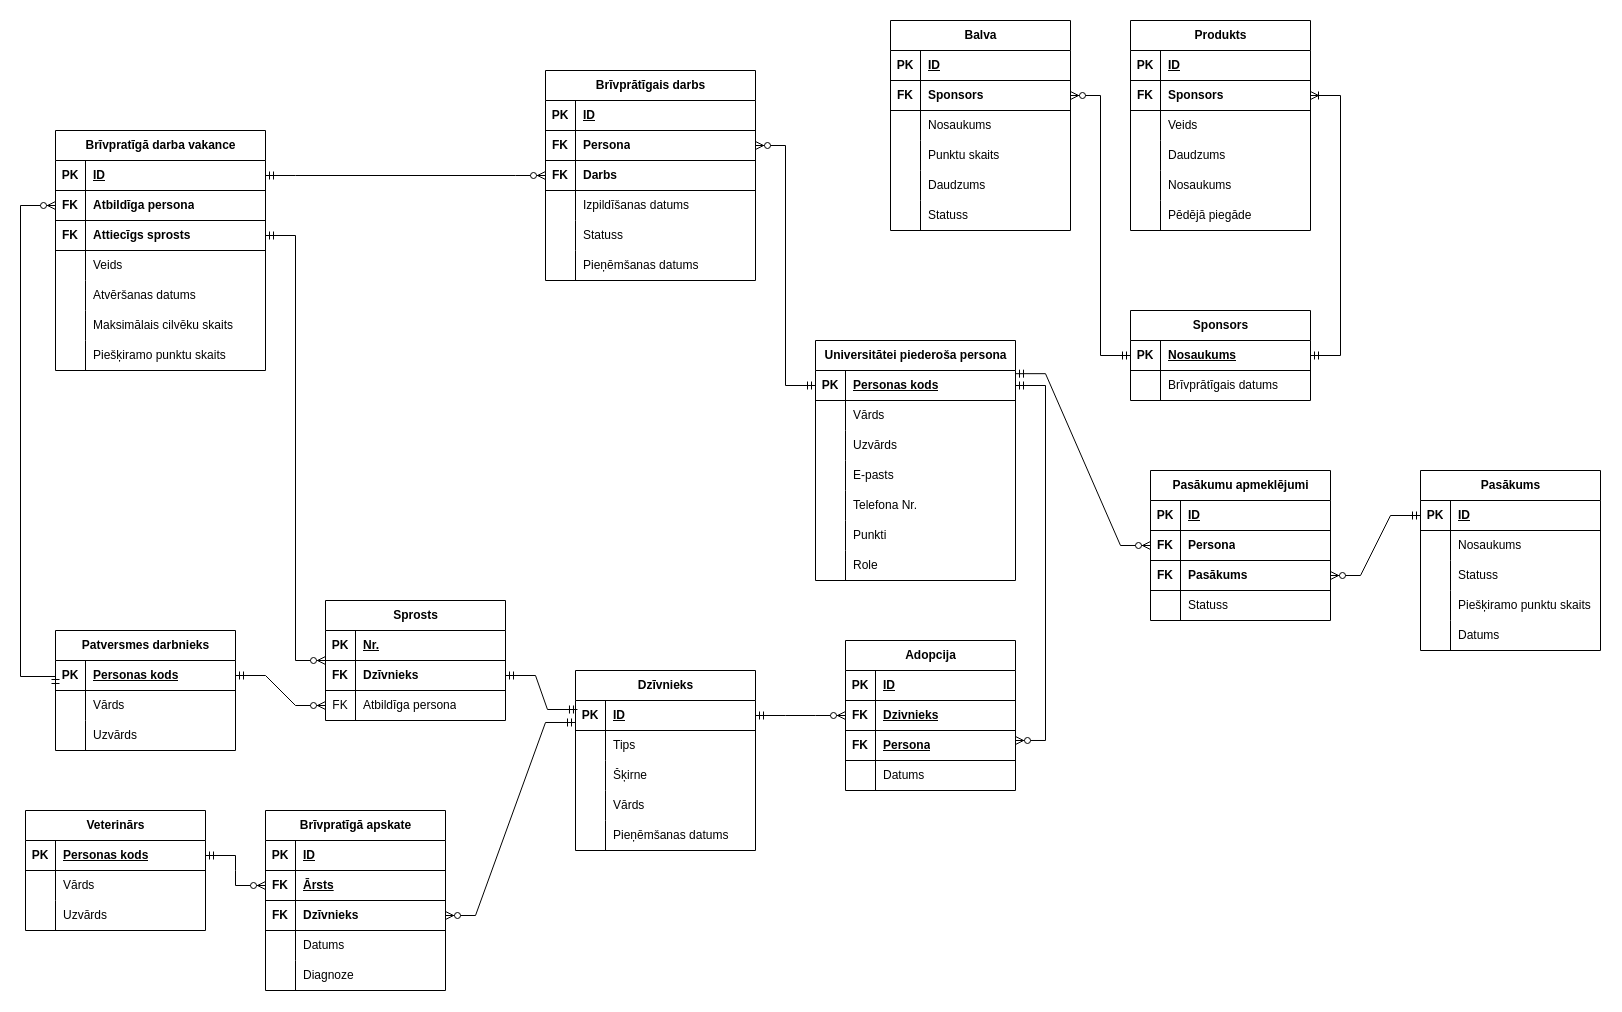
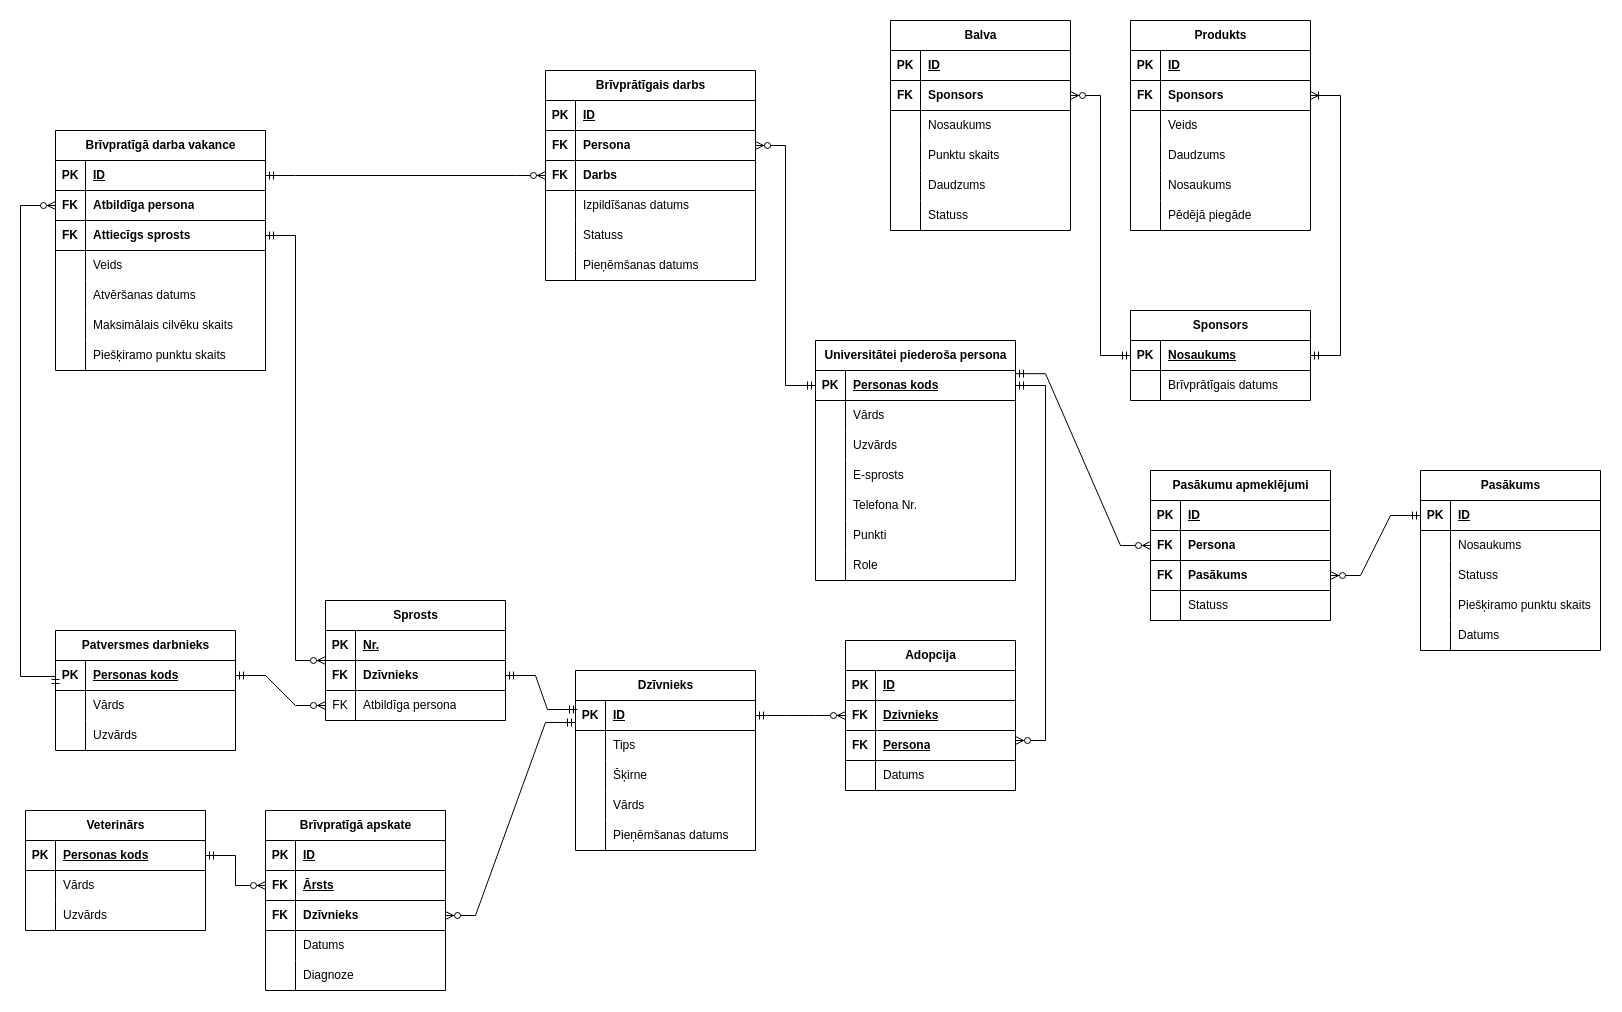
(877, 476) -> (884, 476)
